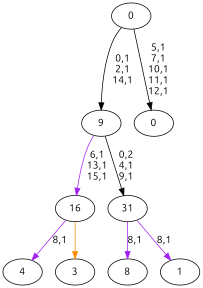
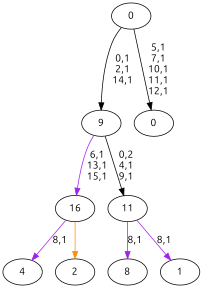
(128, 209) -> (128, 209)
(75, 272) -> (75, 272)
